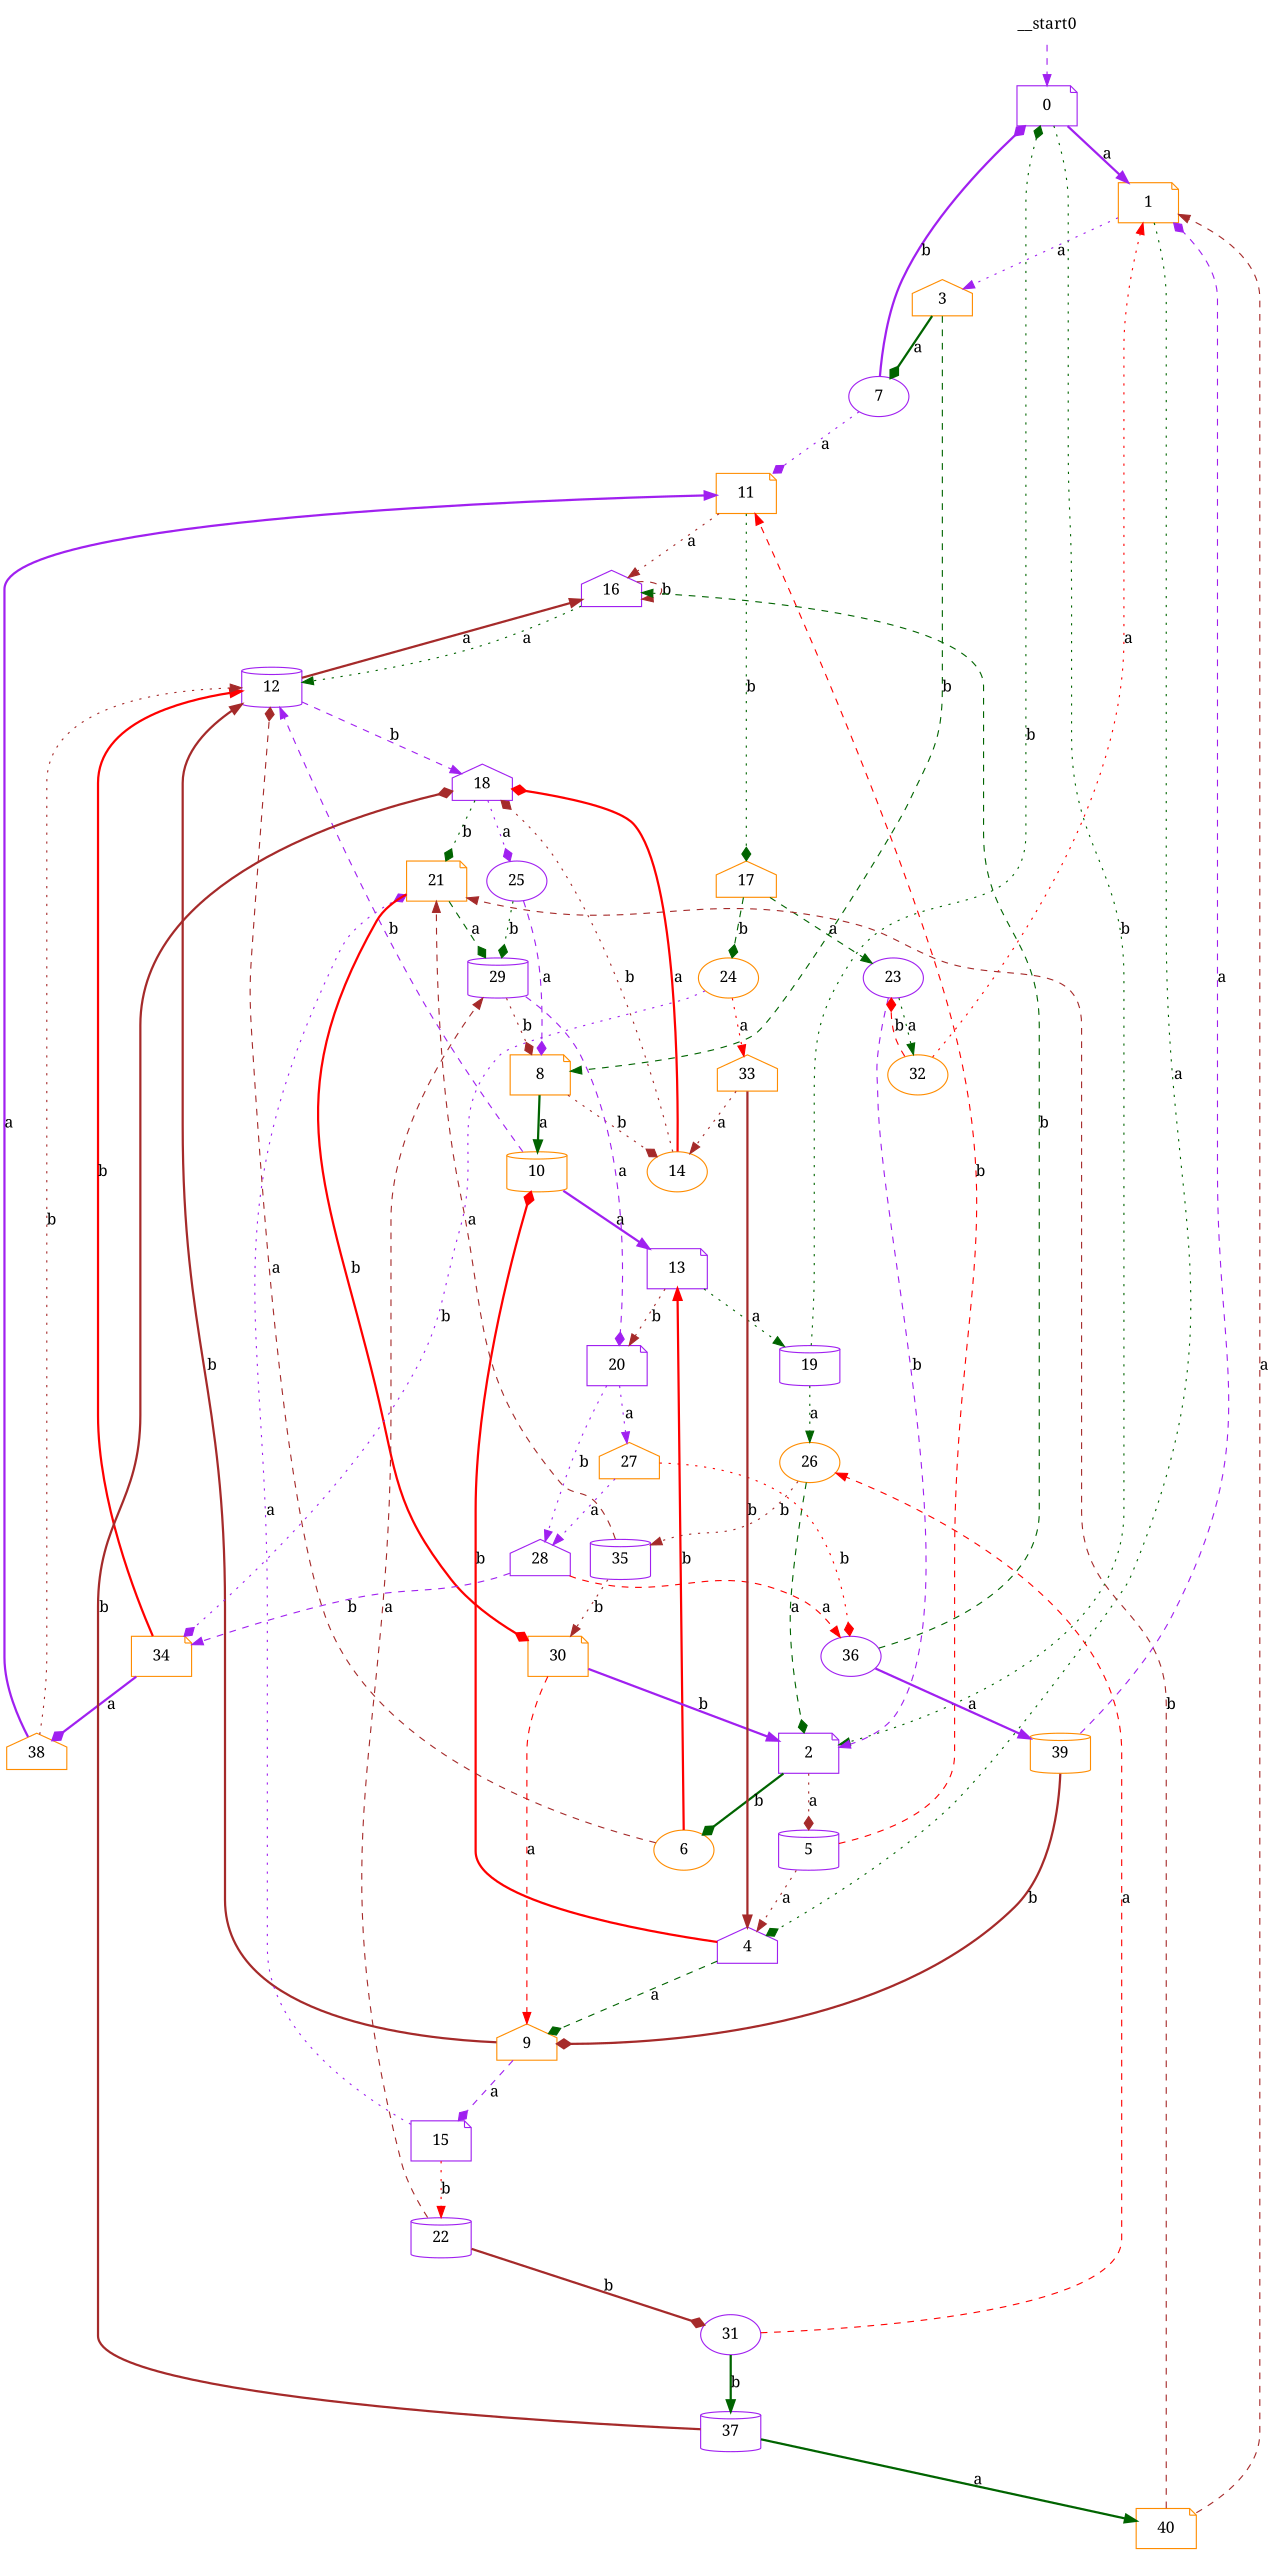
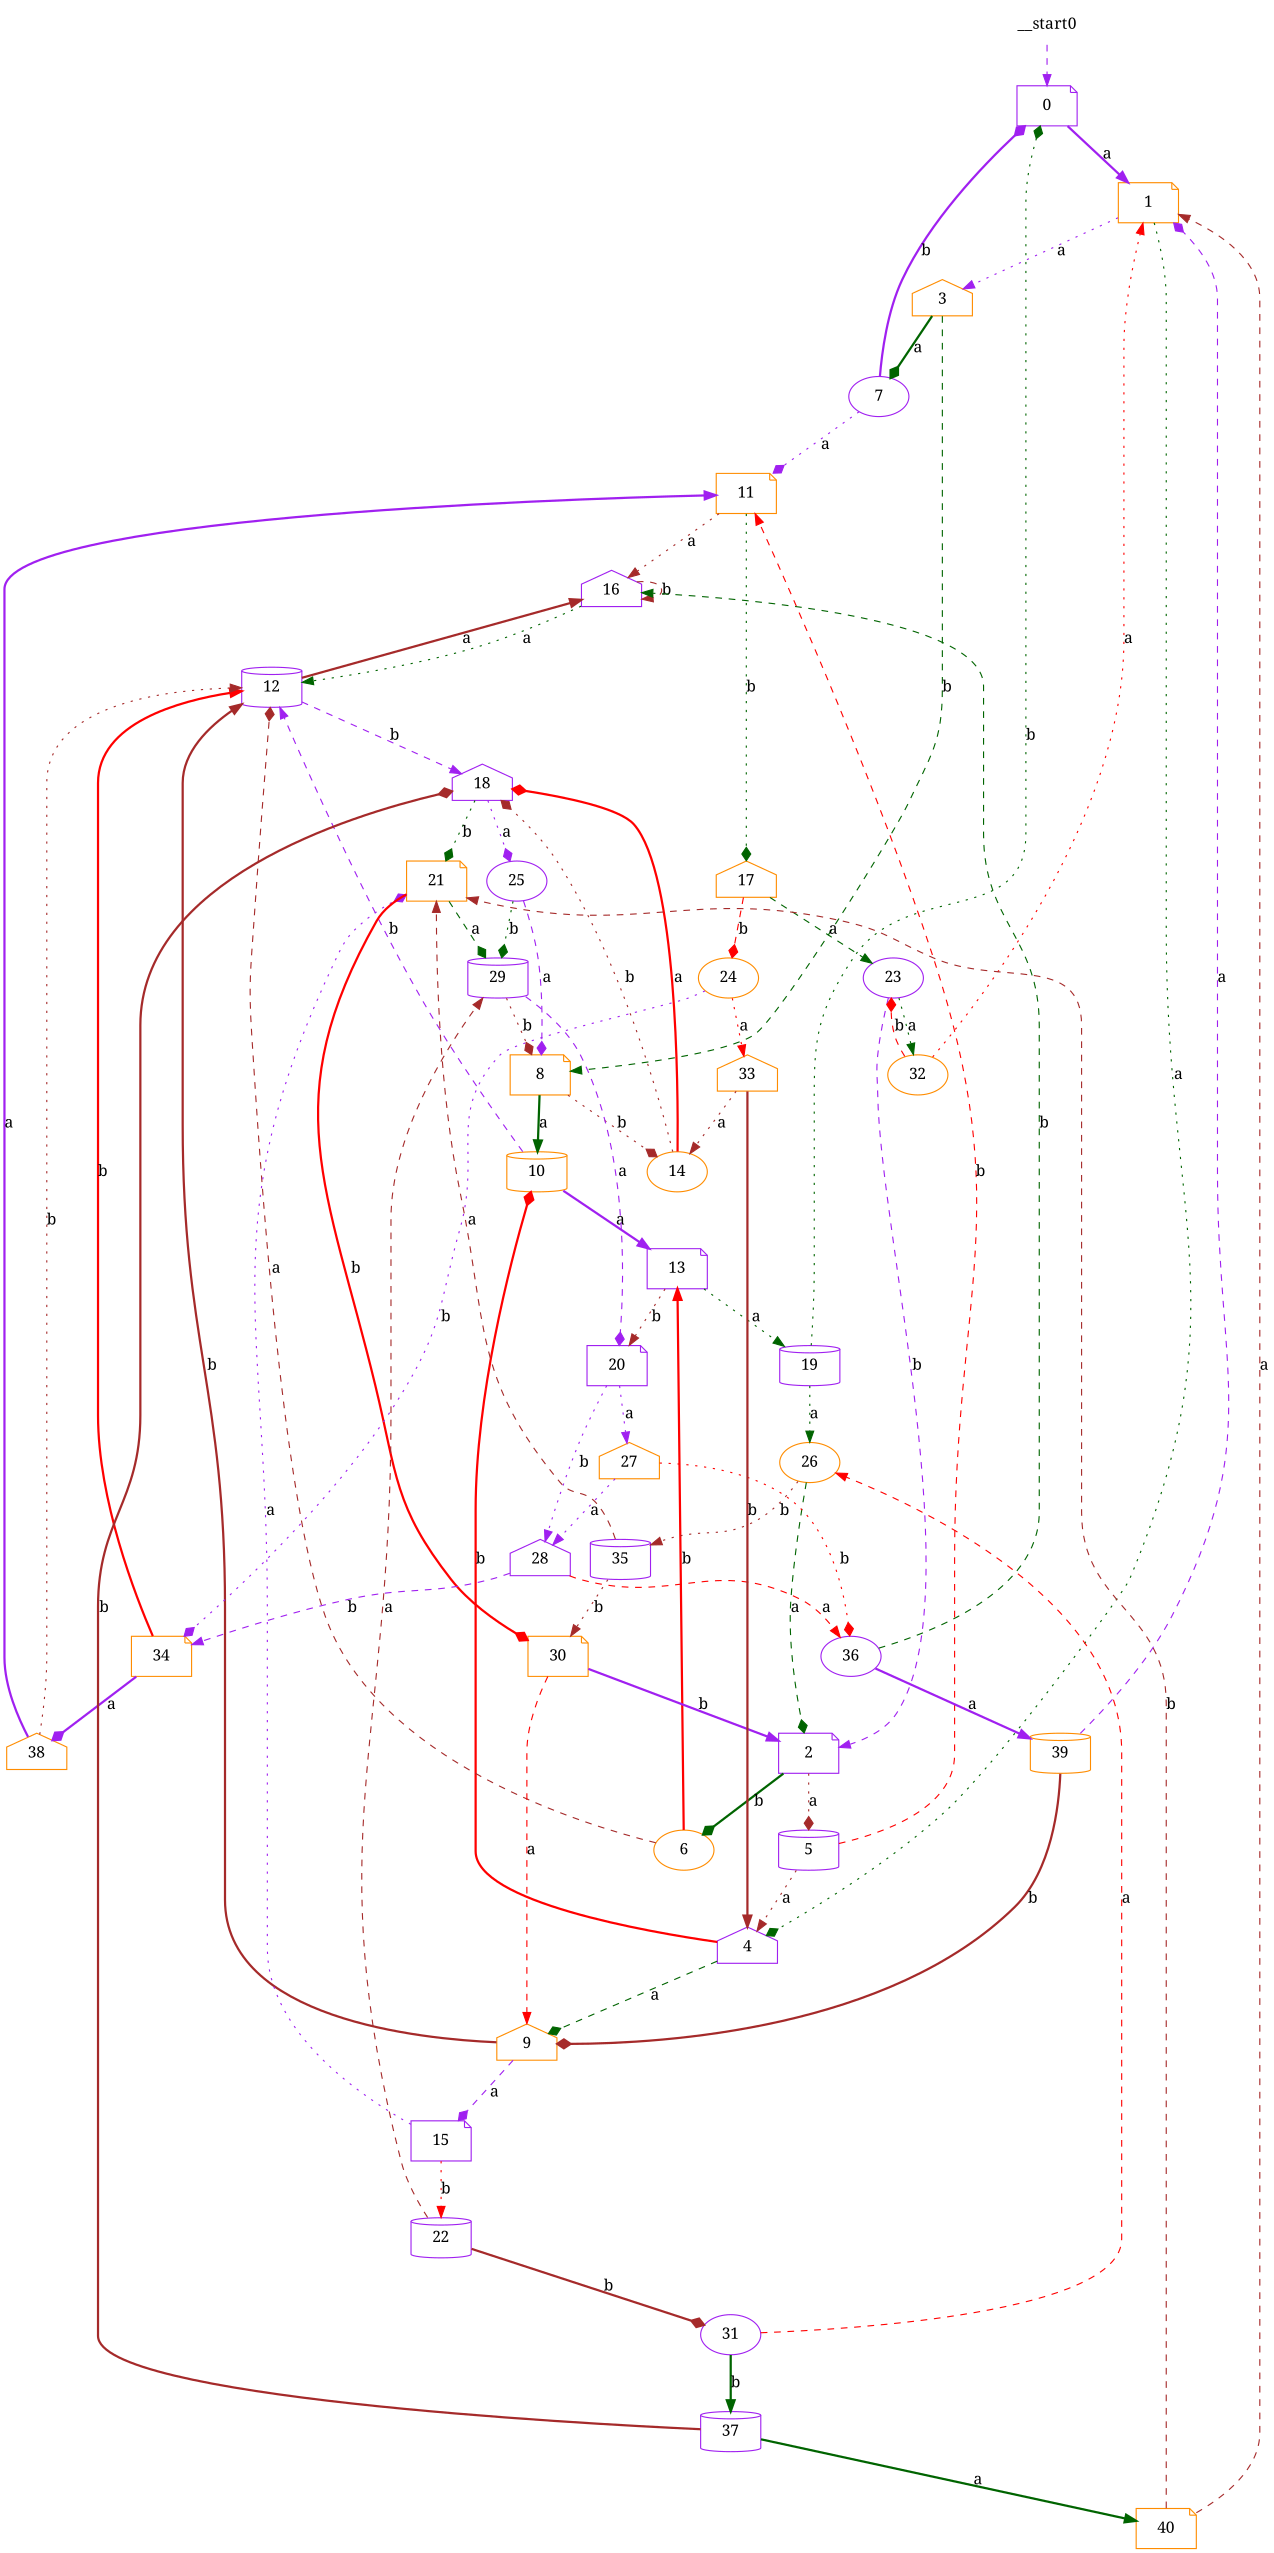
(739, 921) -> (739, 921)
(1124, 1005) -> none
